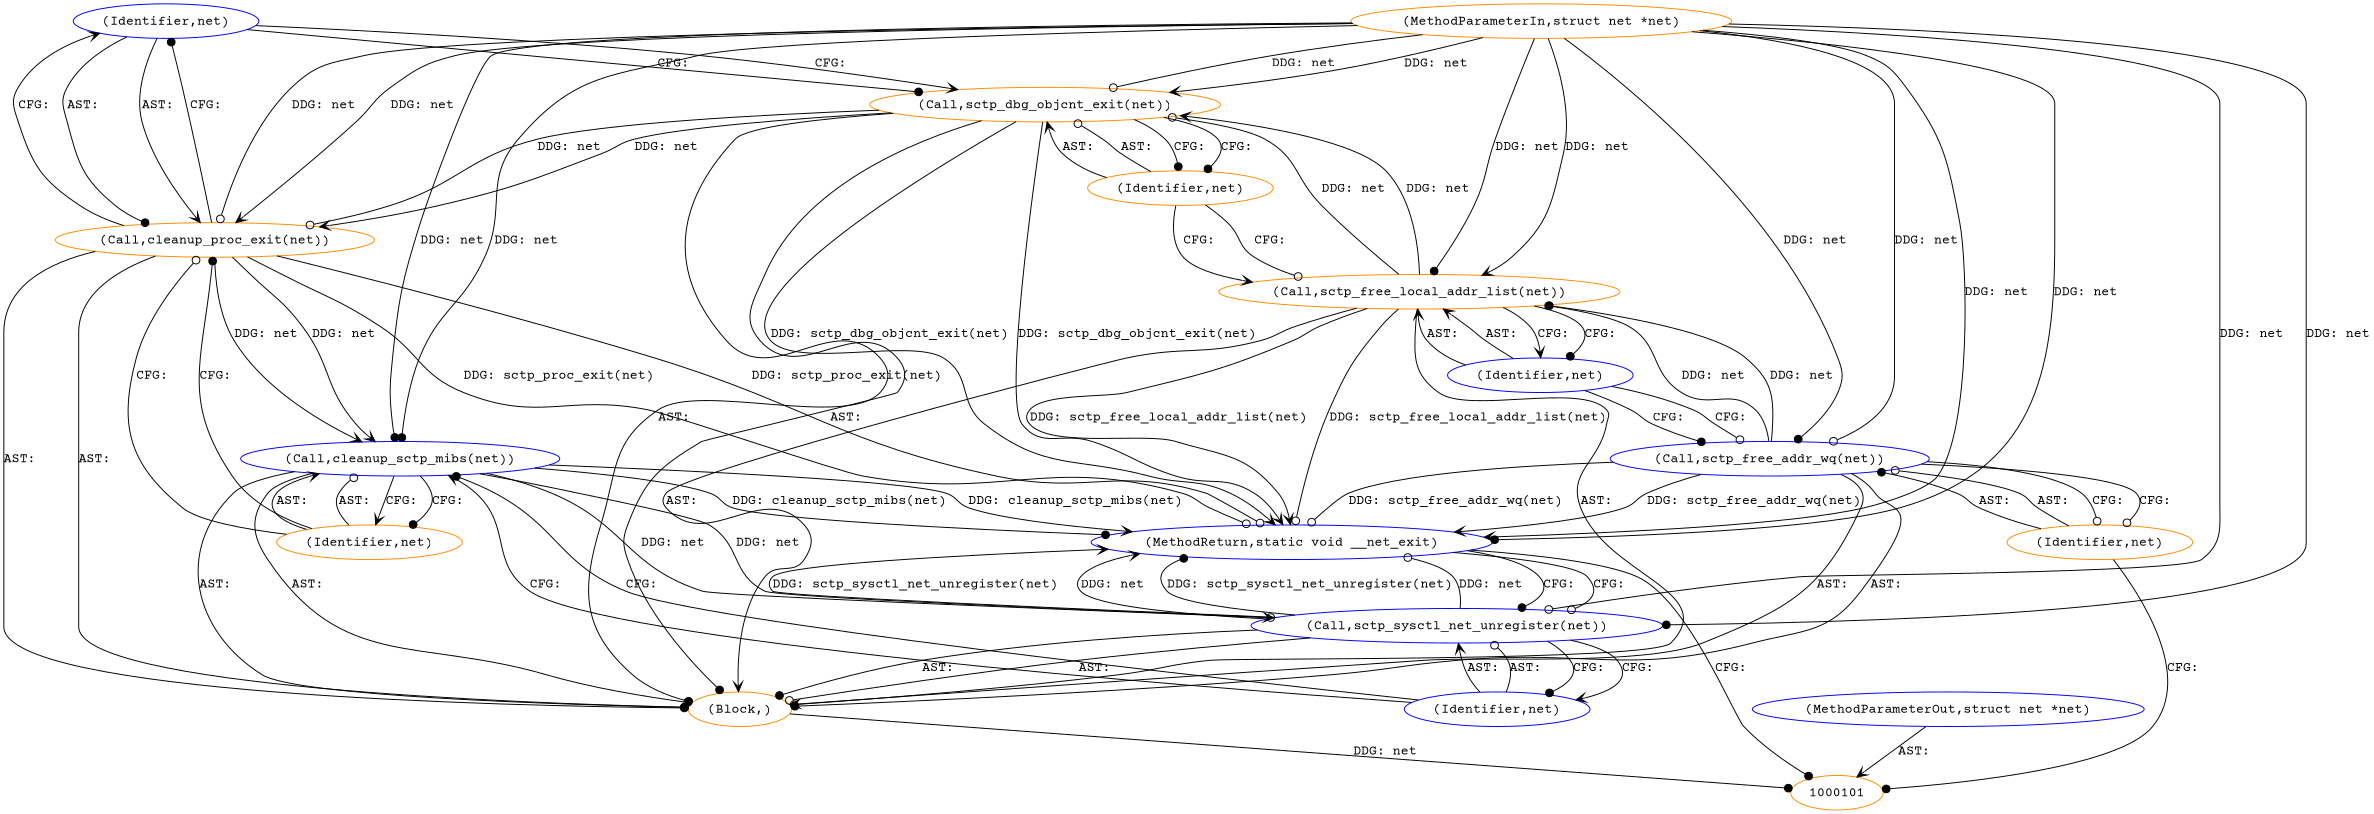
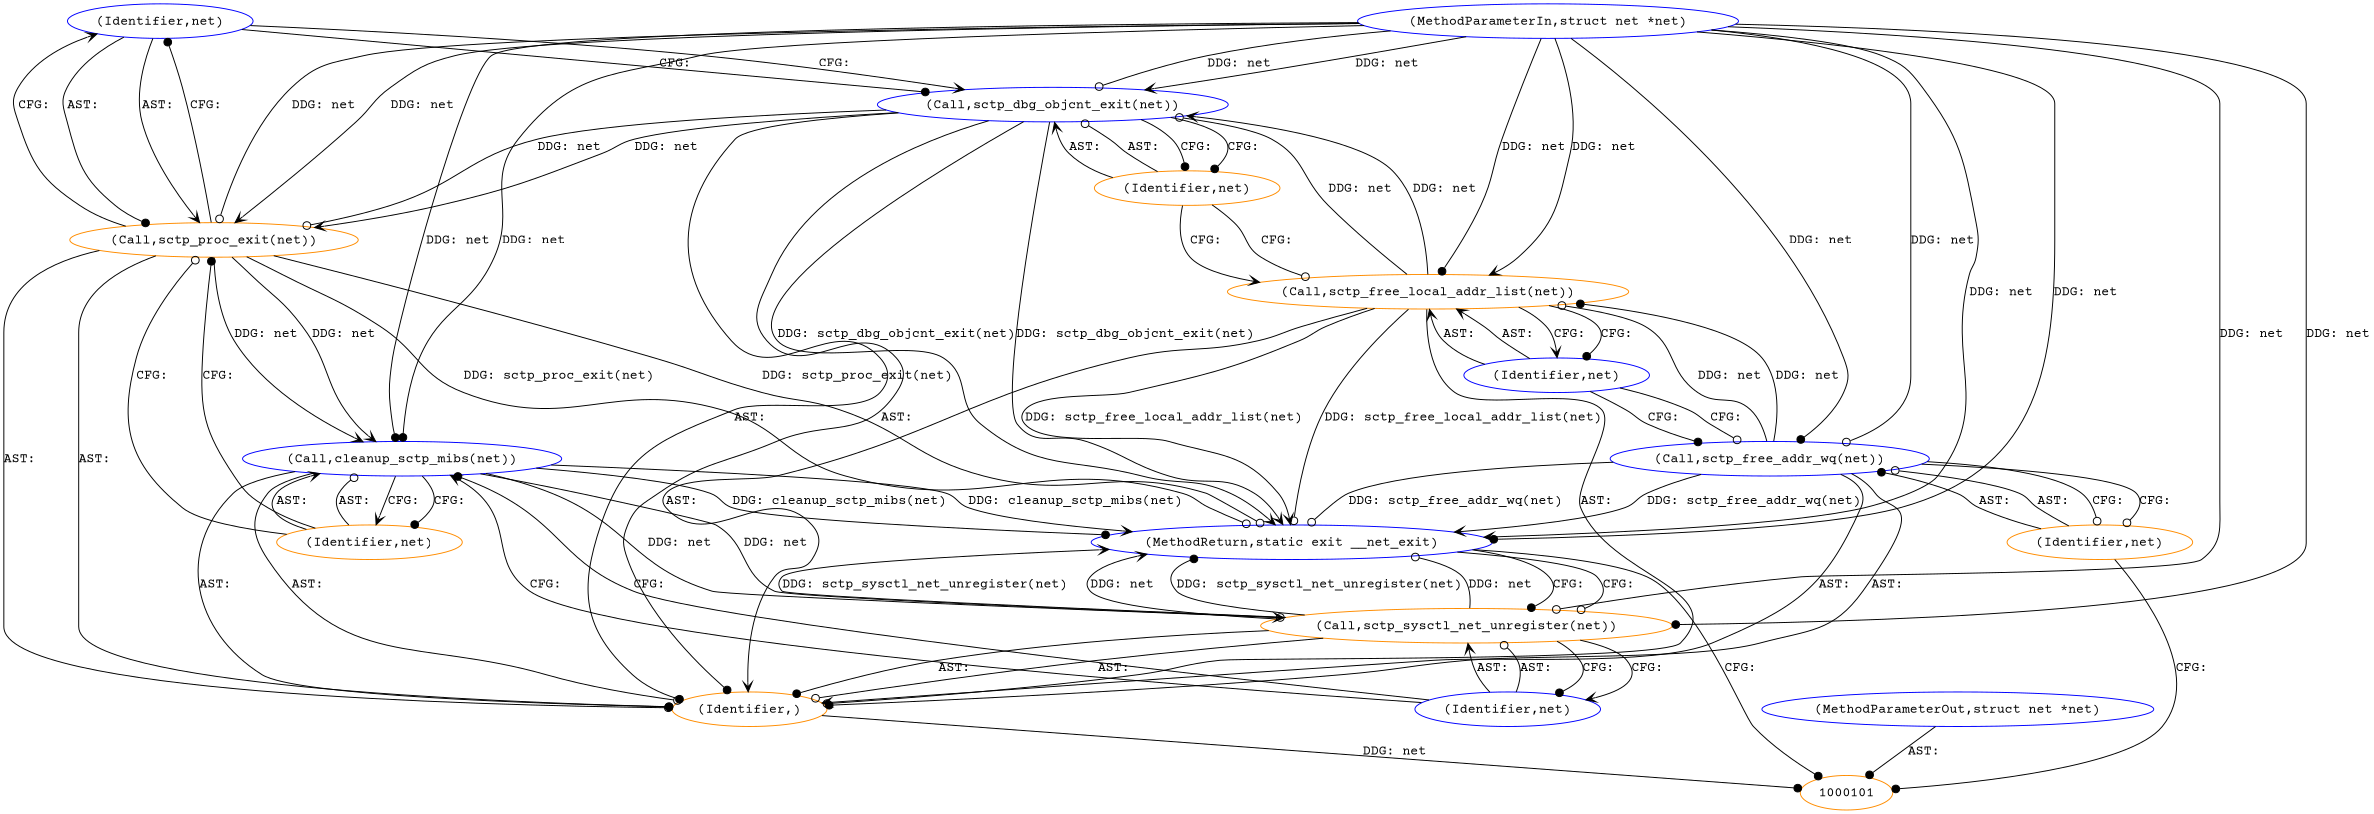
(1541, 21) -> (1548, 21)
(1045, 105) -> (1053, 105)
(215, 240) -> (214, 240)
(1292, 542) -> (1292, 542)
(1457, 626) -> (1466, 626)
(740, 709) -> (750, 709)
(1895, 749) -> (1904, 750)
